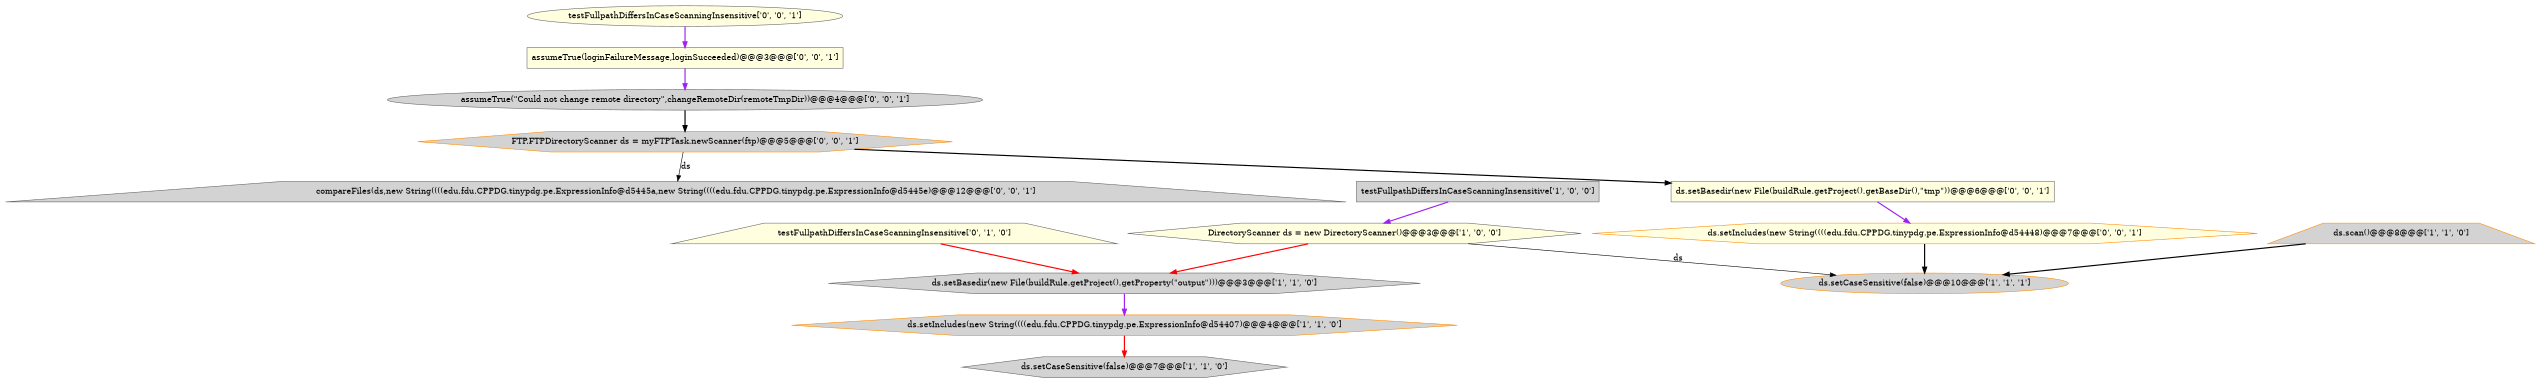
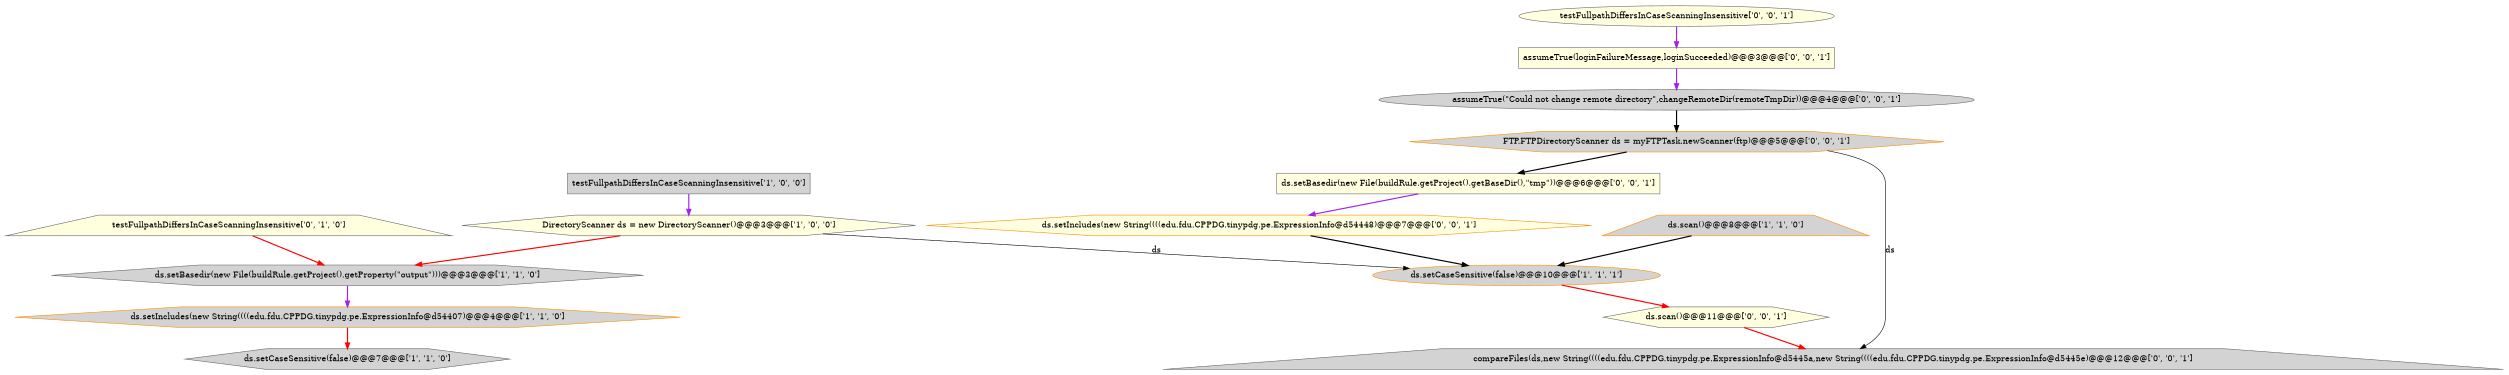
none -> (1716, 317)
